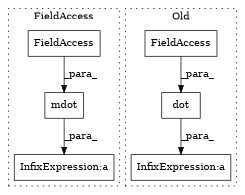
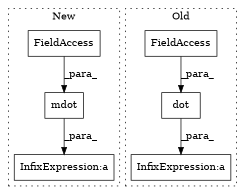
(64, 17) -> (64, 17)
